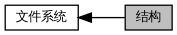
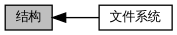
(108, 18) -> (82, 18)
